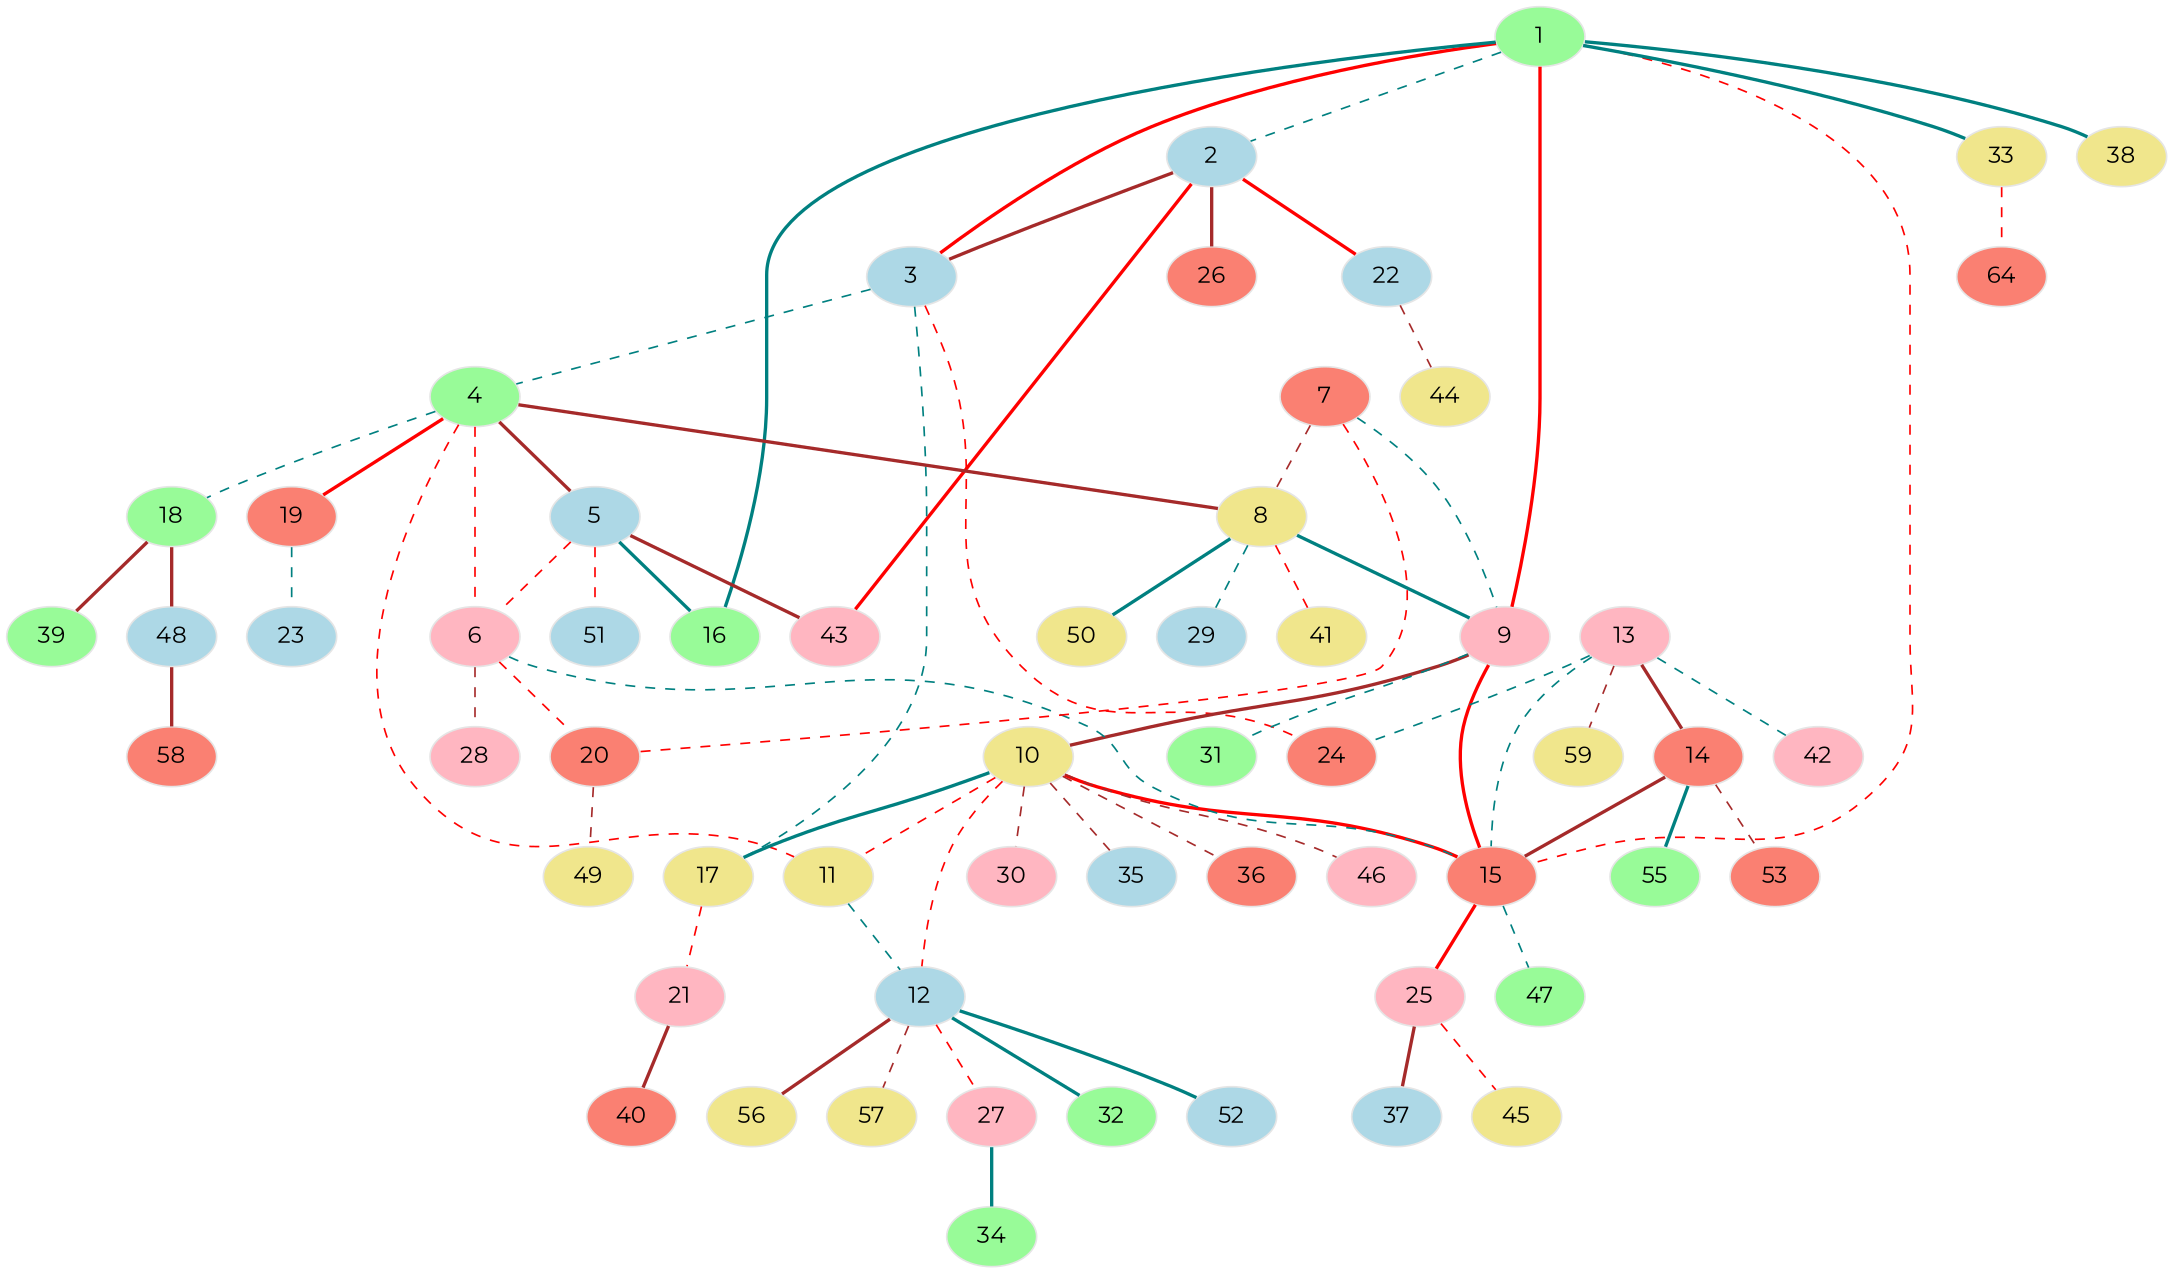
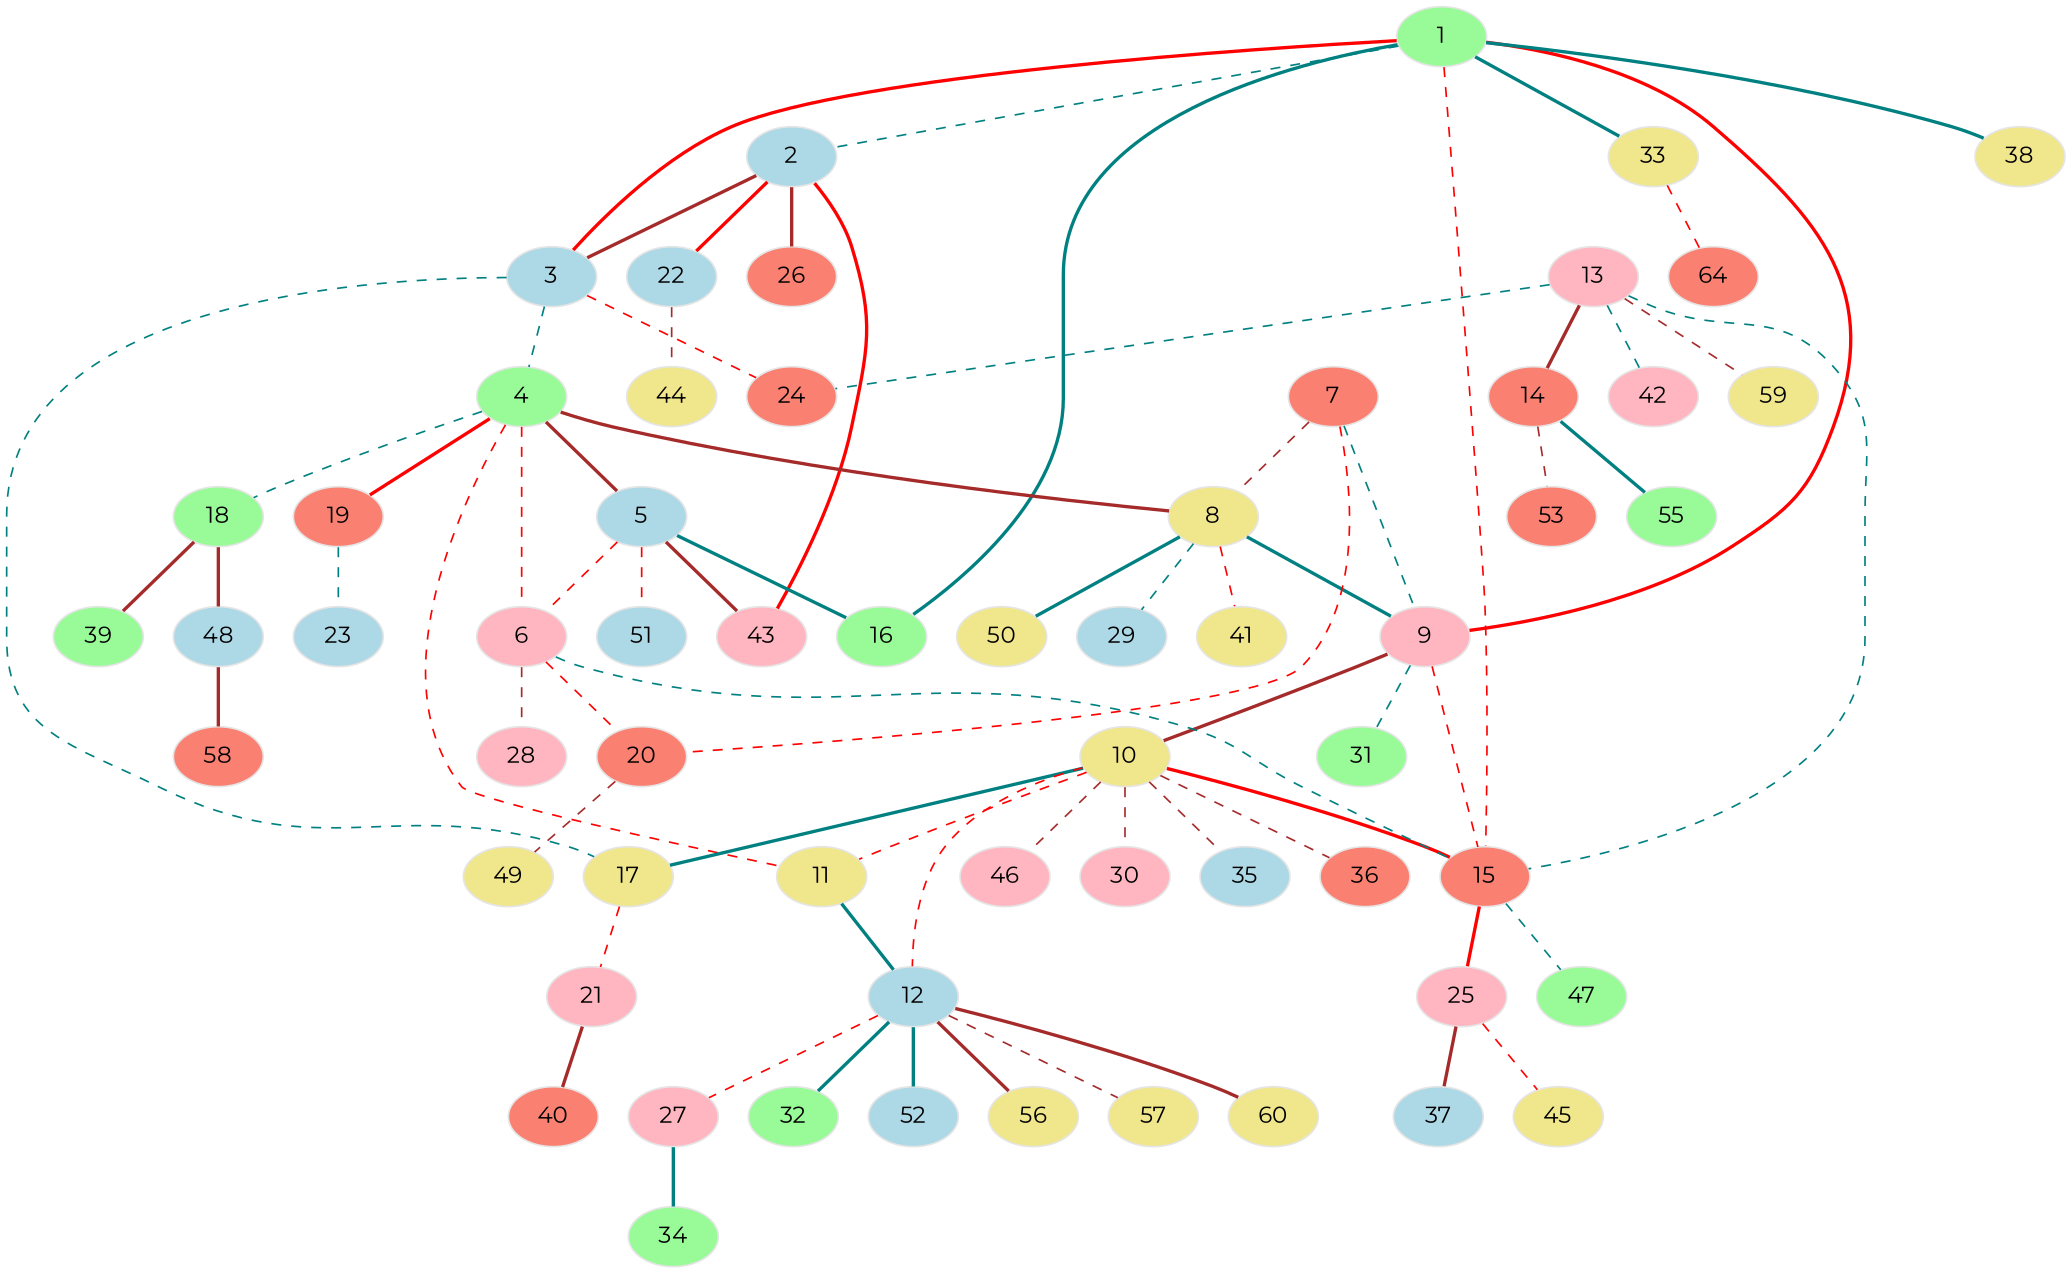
(1460, 755) -> (1455, 757)
(1595, 817) -> none
(874, 937) -> (868, 937)
none -> (1273, 1117)
